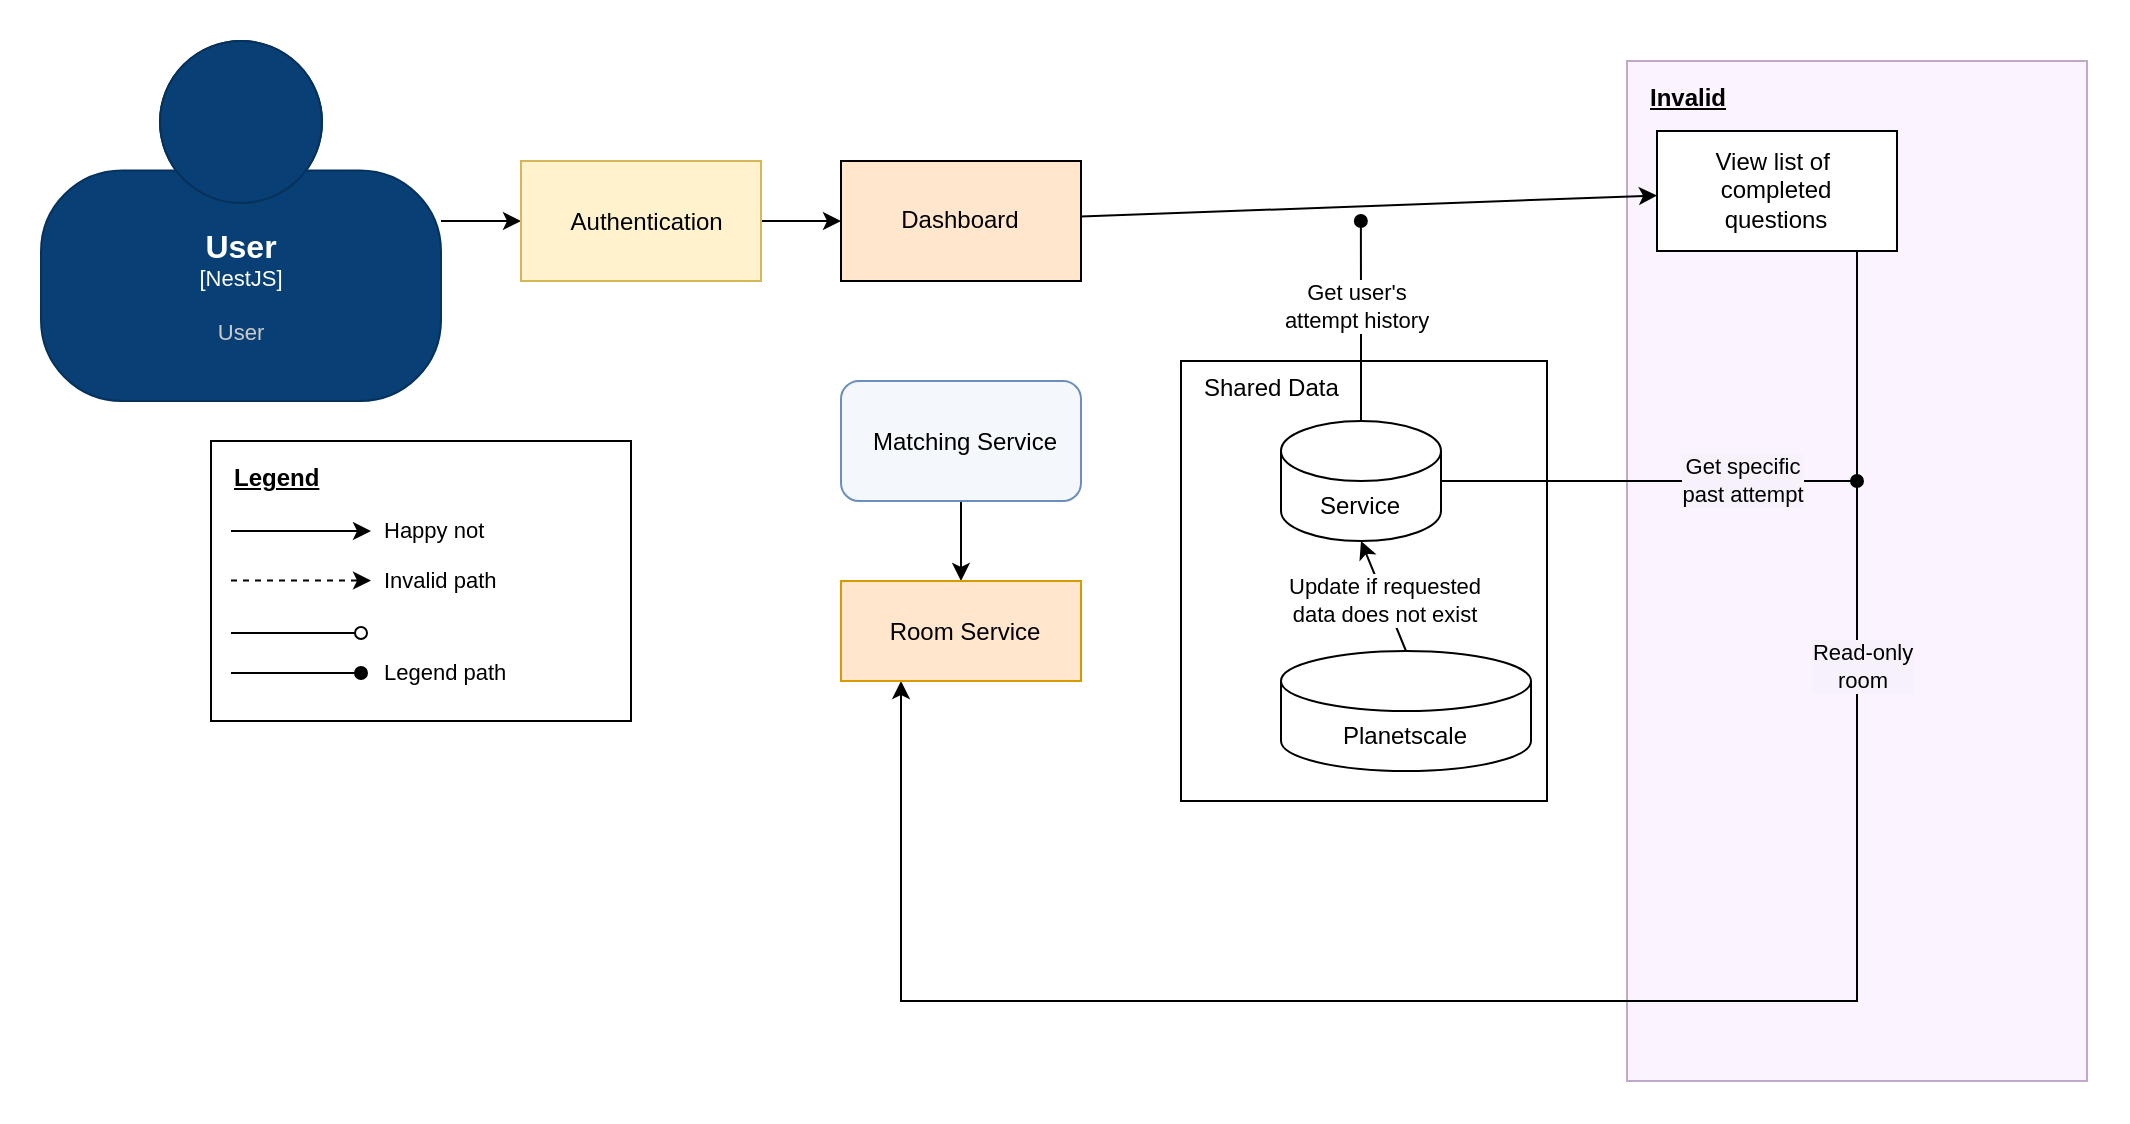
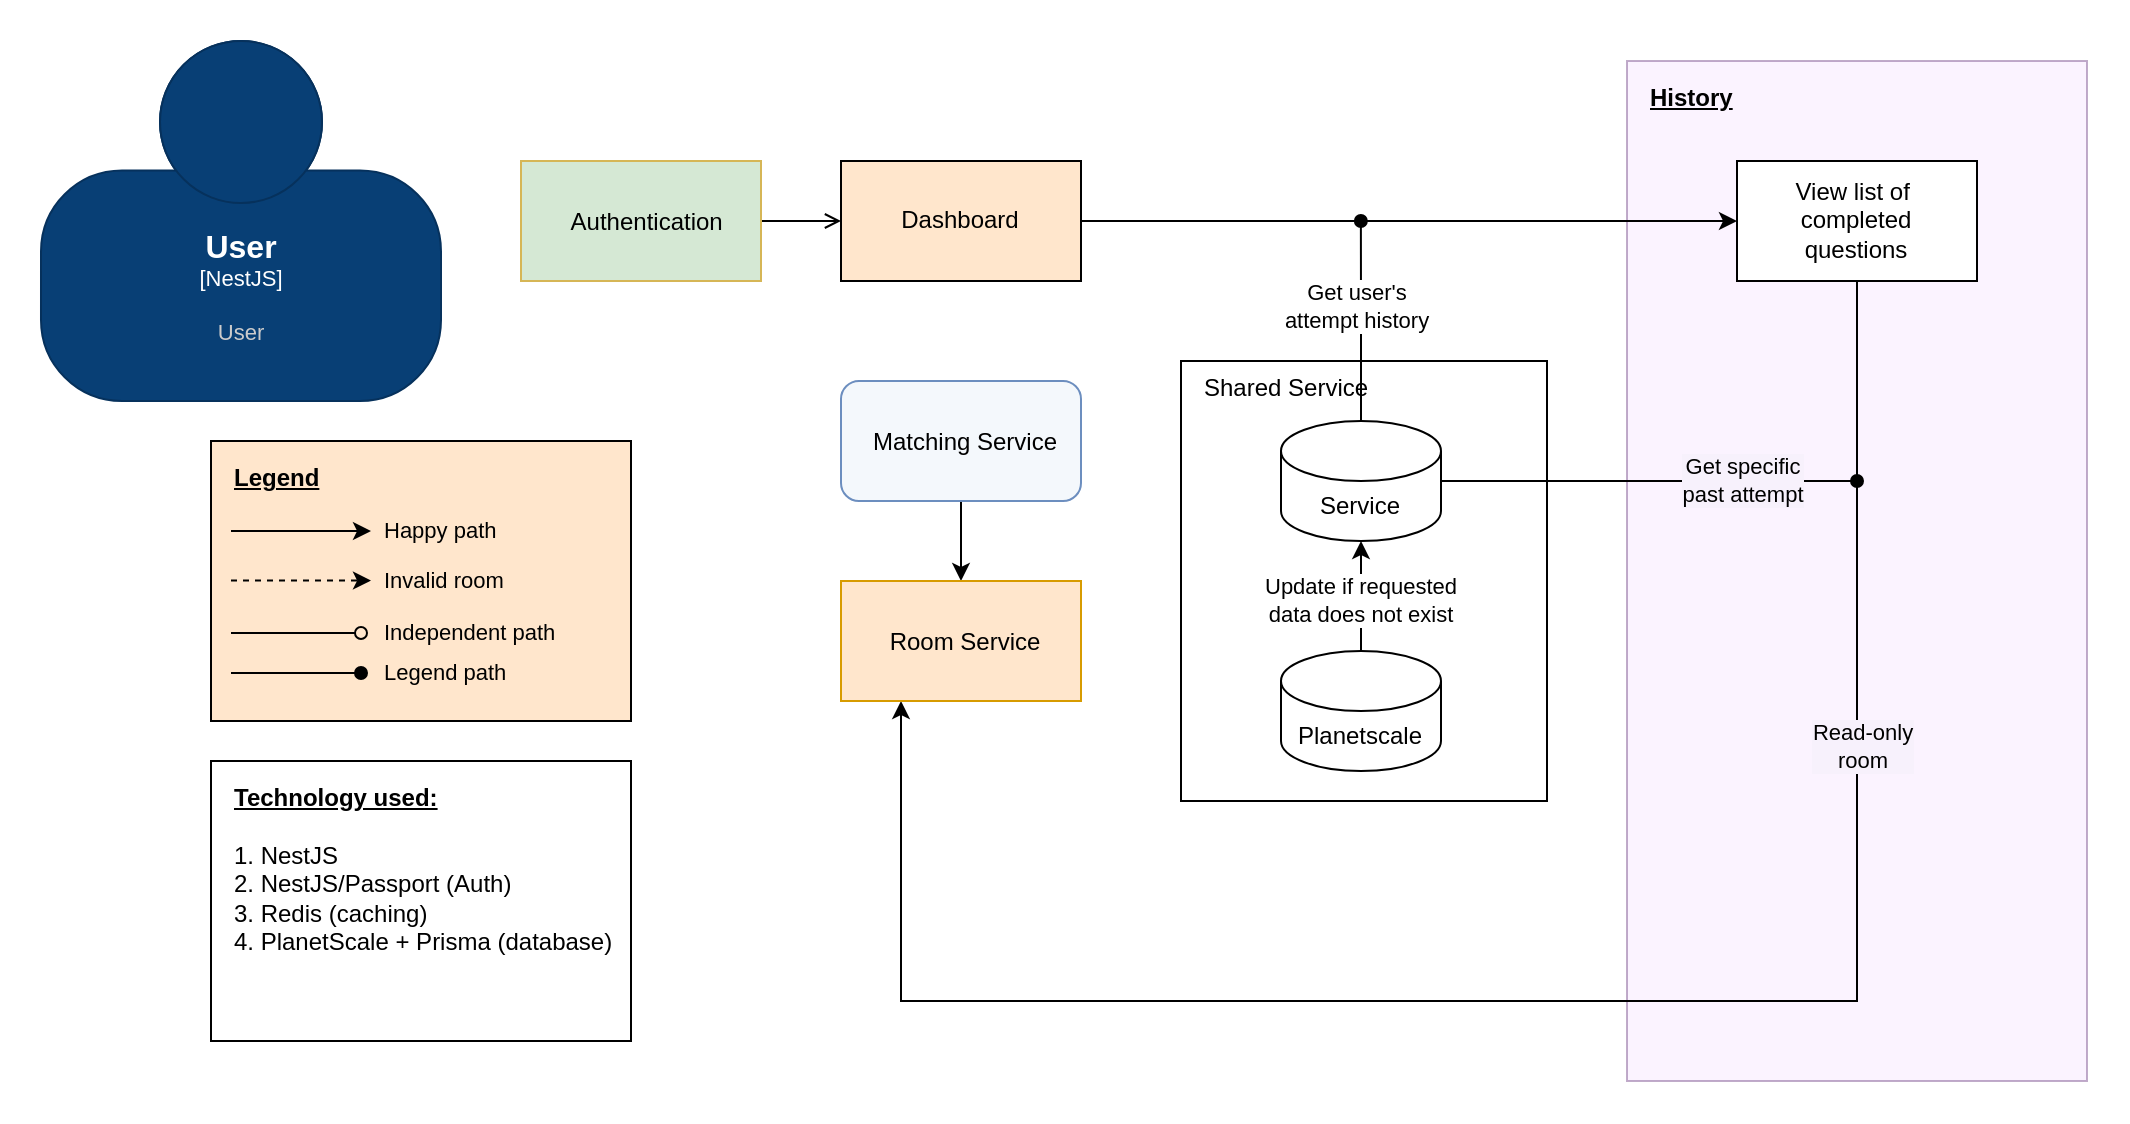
(1692, 99) -> (1695, 99)
(1777, 191) -> (1857, 221)
(474, 221) -> none
(641, 221) -> (641, 221)
(826, 221) -> (828, 221)
(1276, 389) -> (1293, 389)
(438, 531) -> (444, 531)
(421, 581) -> (421, 581)
(450, 581) -> (450, 581)
(961, 631) -> (961, 641)
none -> (481, 633)
(1406, 711) -> (1361, 711)
none -> (421, 901)
